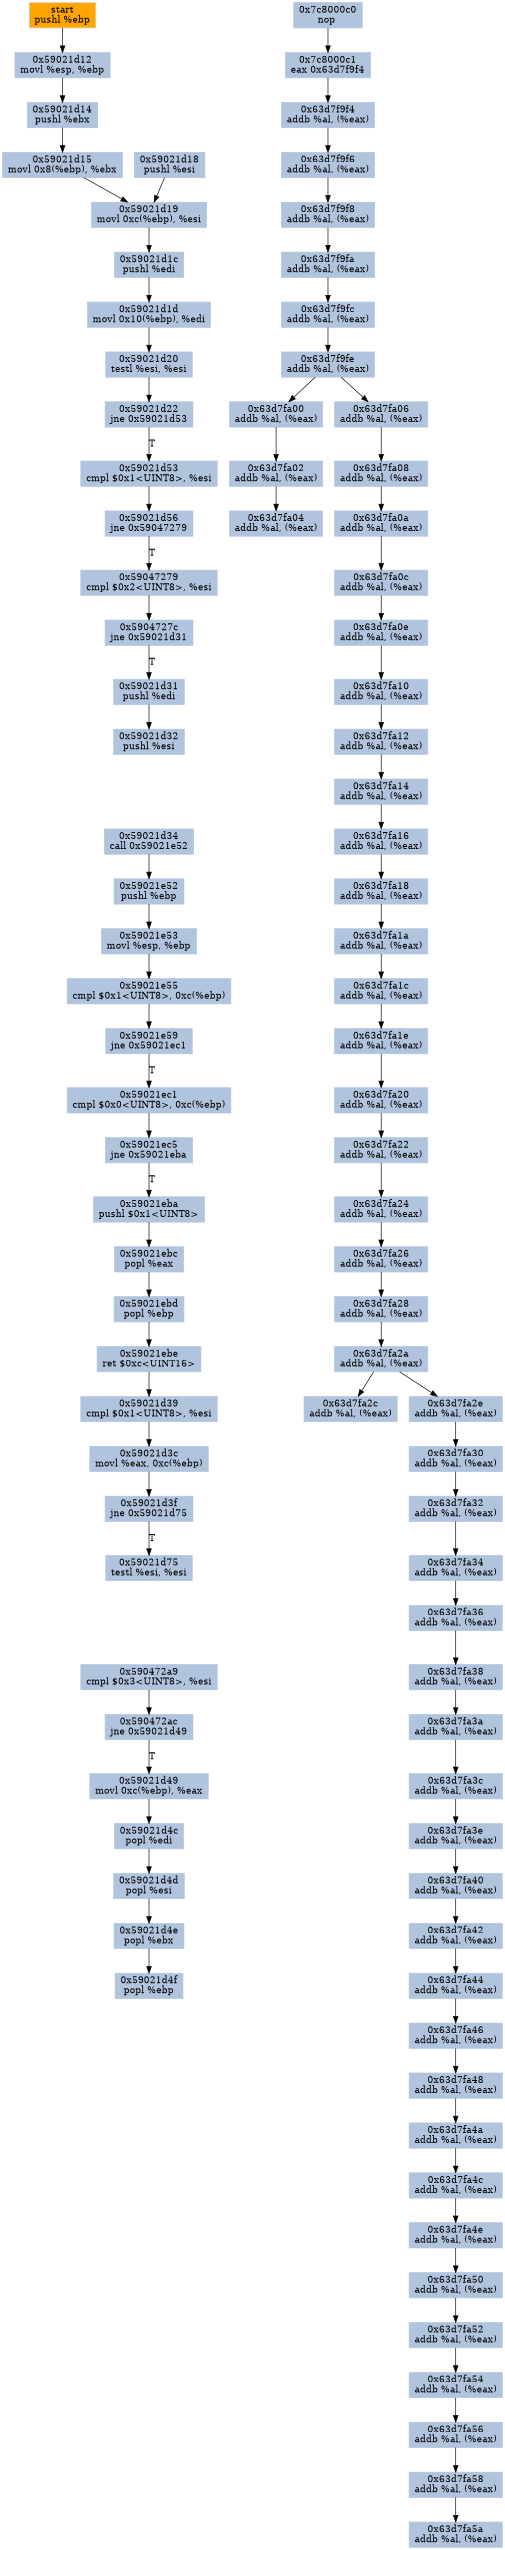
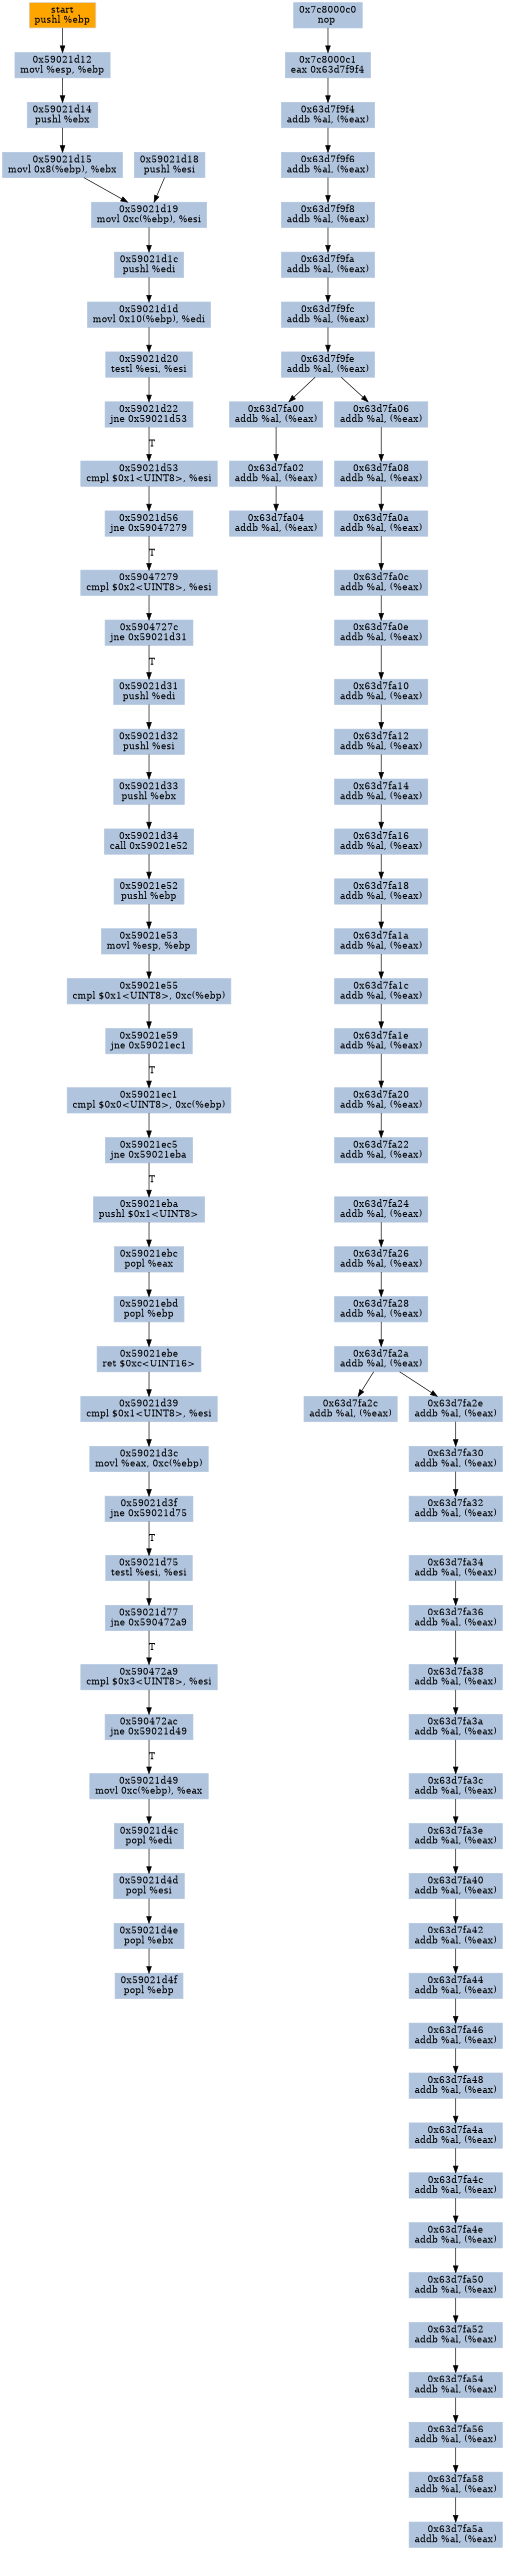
none -> (149, 792)
(381, 1176) -> none
(456, 1535) -> none
none -> (149, 1618)
